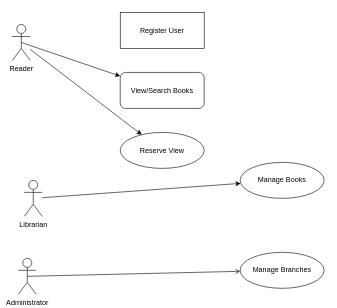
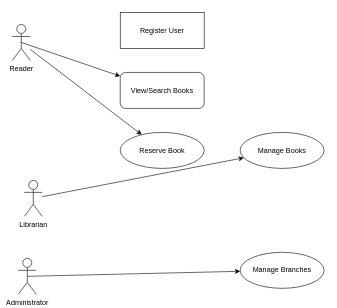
(162, 150) -> (162, 150)
(282, 180) -> (282, 150)
(236, 271) -> (235, 271)
